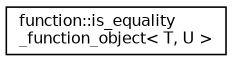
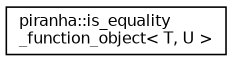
(116, 31) -> (116, 31)
